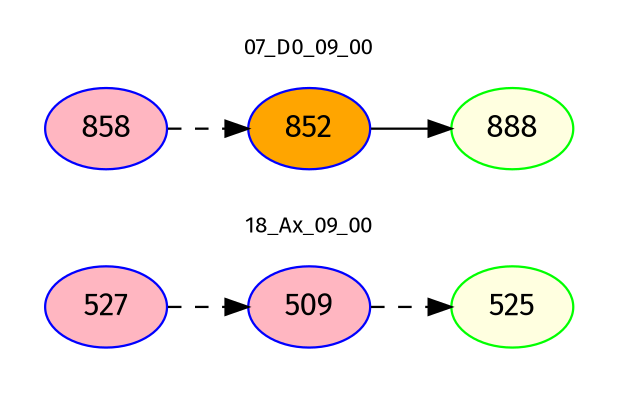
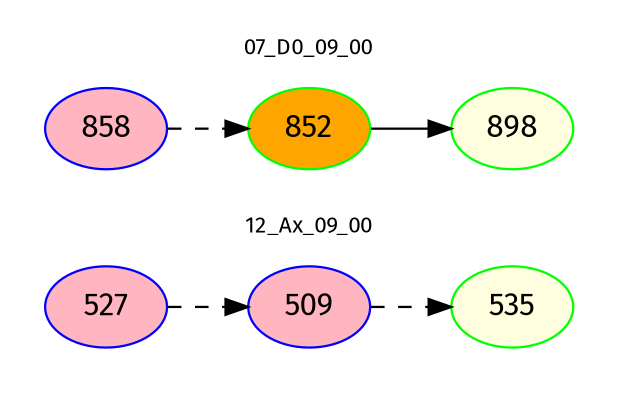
(309, 129) -> (309, 129)
(512, 129) -> (512, 129)
(309, 227) -> (309, 227)
(512, 307) -> (512, 307)
